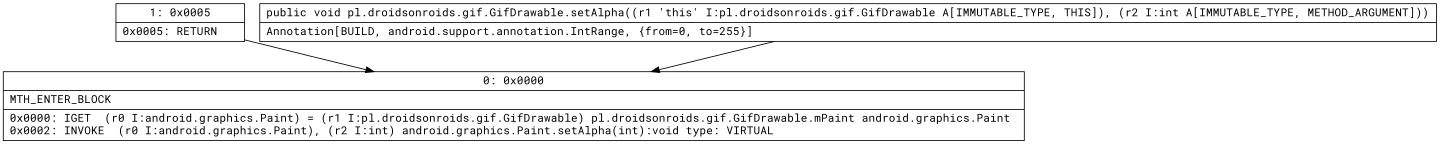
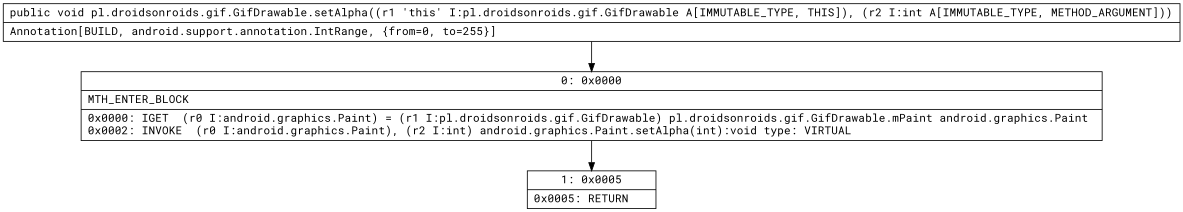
(305, 55) -> (592, 152)
